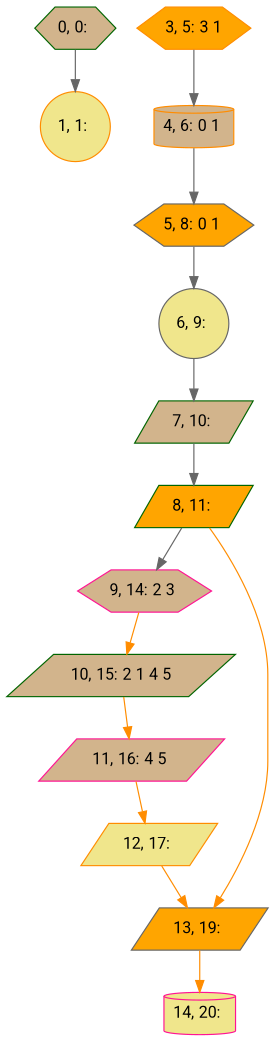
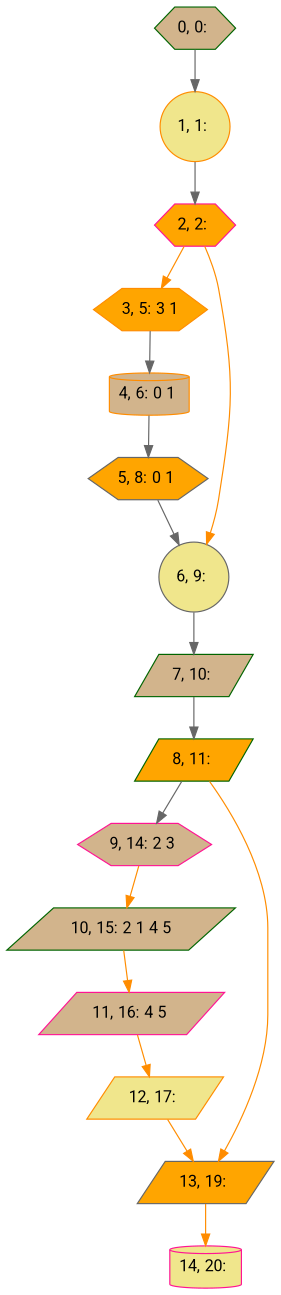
none -> (195, 225)
